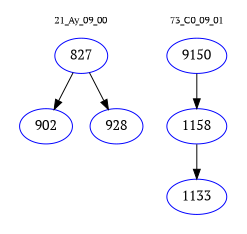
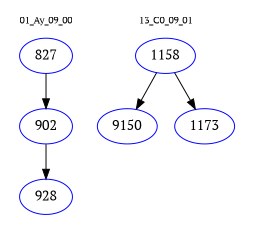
(81, 21) -> (47, 21)
(197, 21) -> (166, 21)
(197, 86) -> (149, 86)
(97, 87) -> (46, 157)
(197, 197) -> (205, 126)
